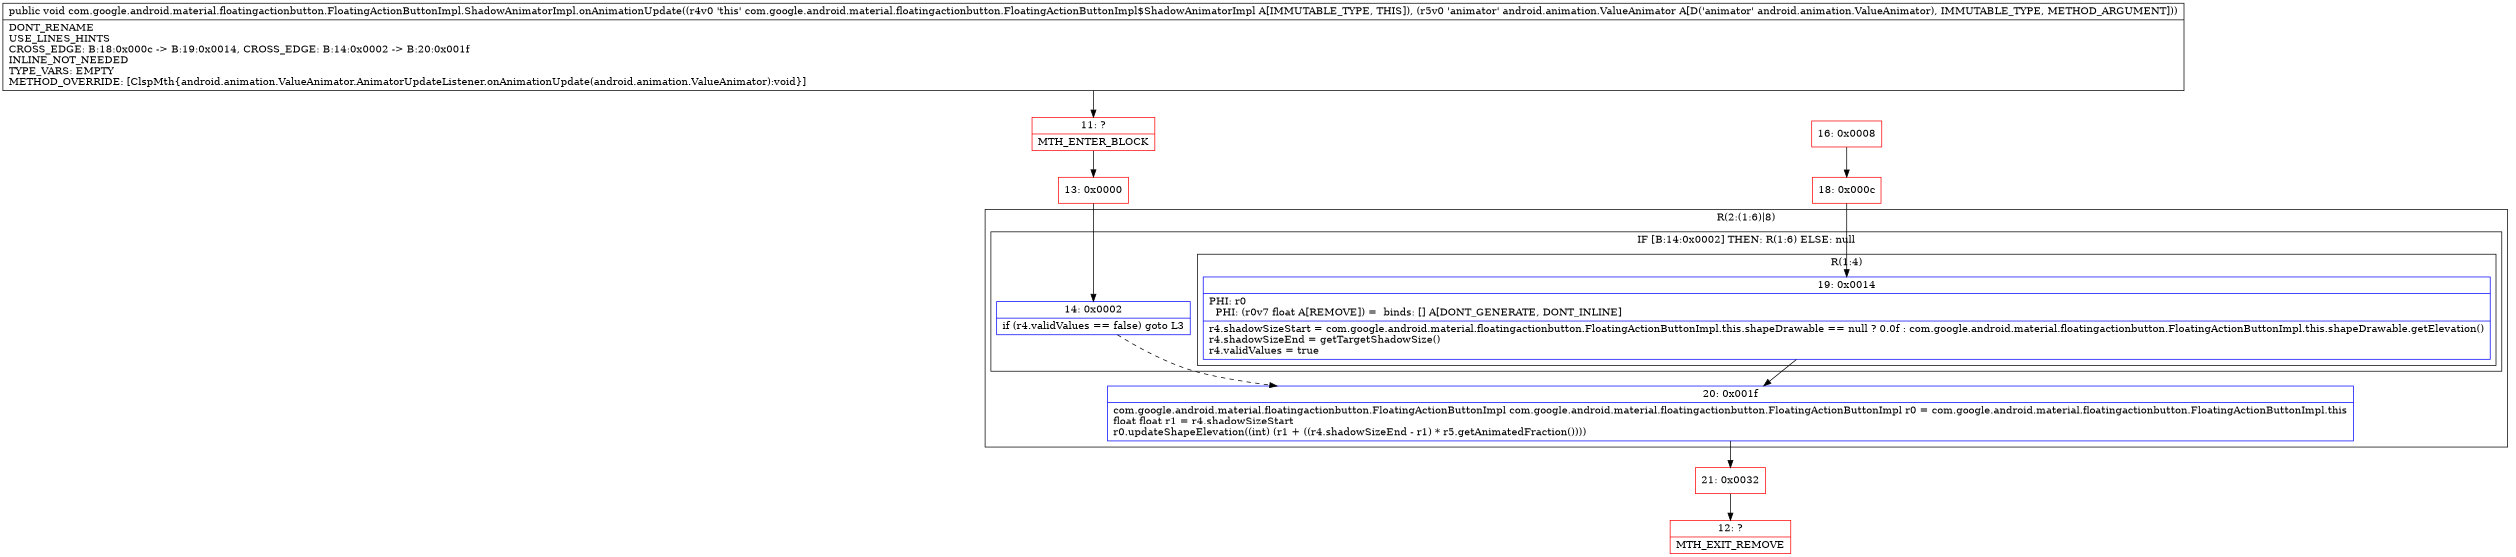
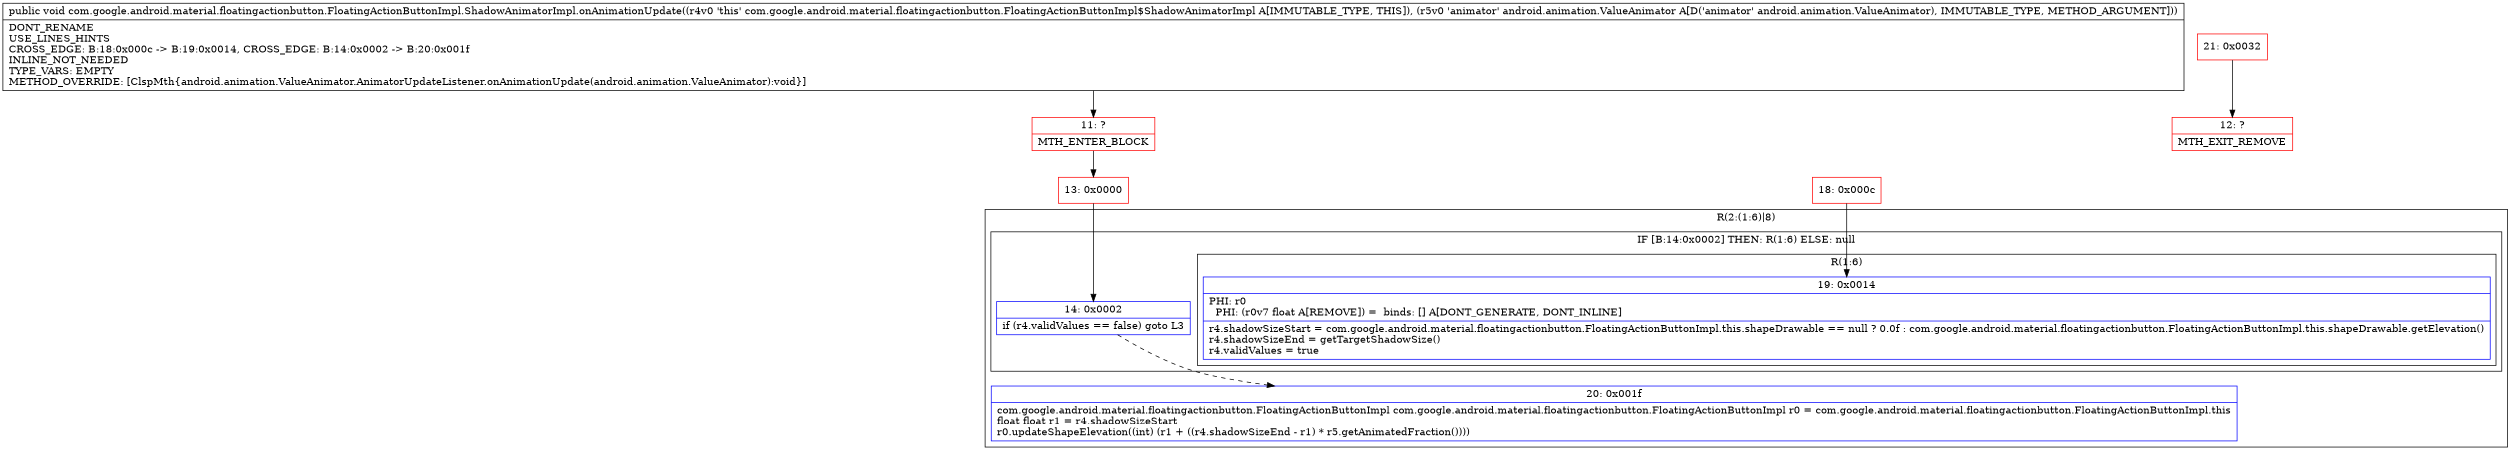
(1847, 134) -> none
(1847, 263) -> (1847, 263)
(1776, 376) -> none
(1730, 452) -> none
